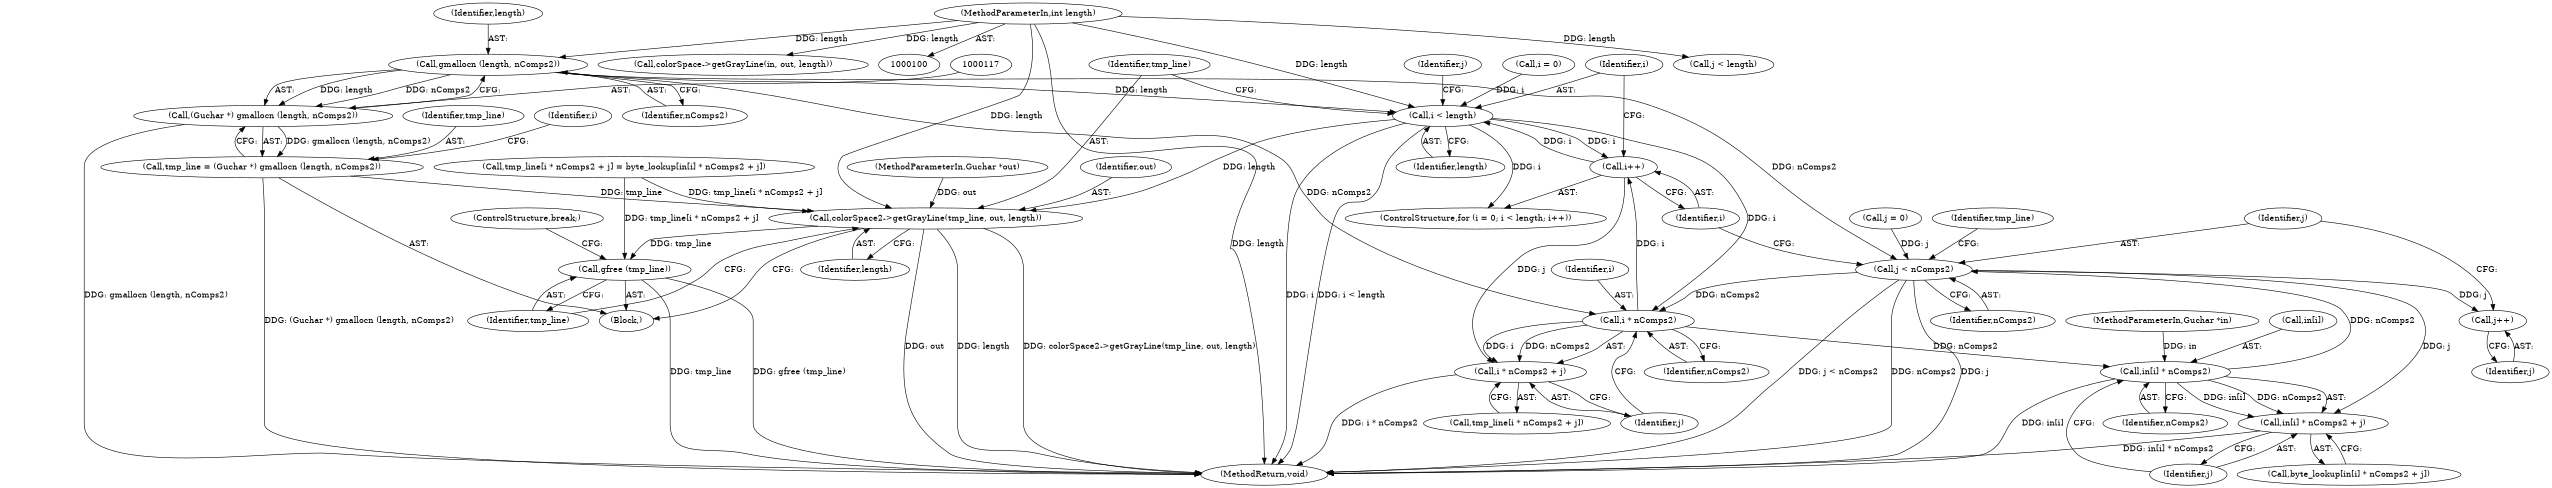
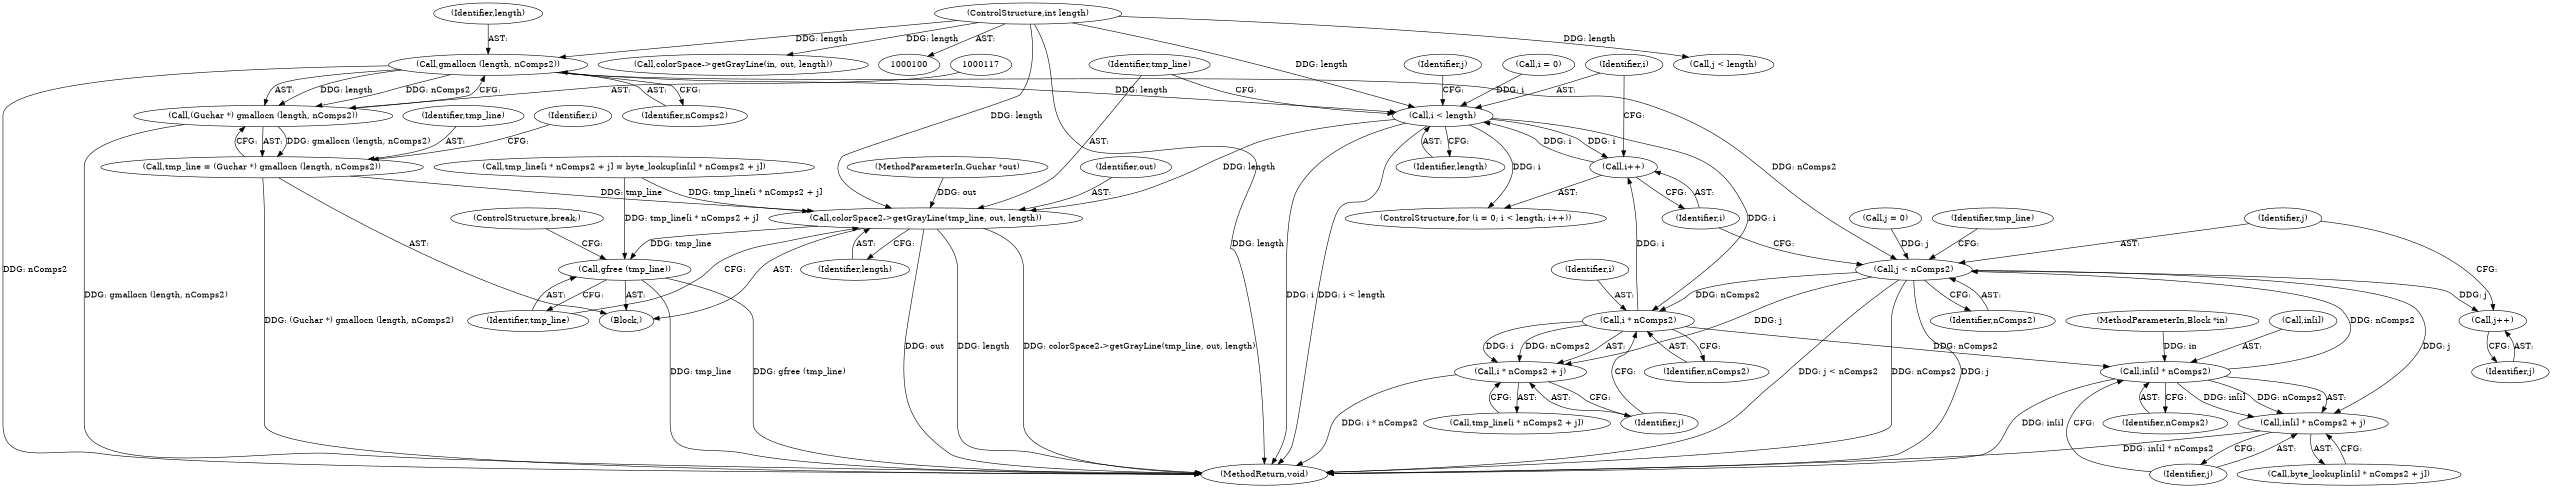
(1028, 14) -> (1028, 14)
(1100, 136) -> (238, 462)
(1533, 250) -> (1723, 324)
(784, 270) -> (784, 270)
(2162, 321) -> (2162, 321)
